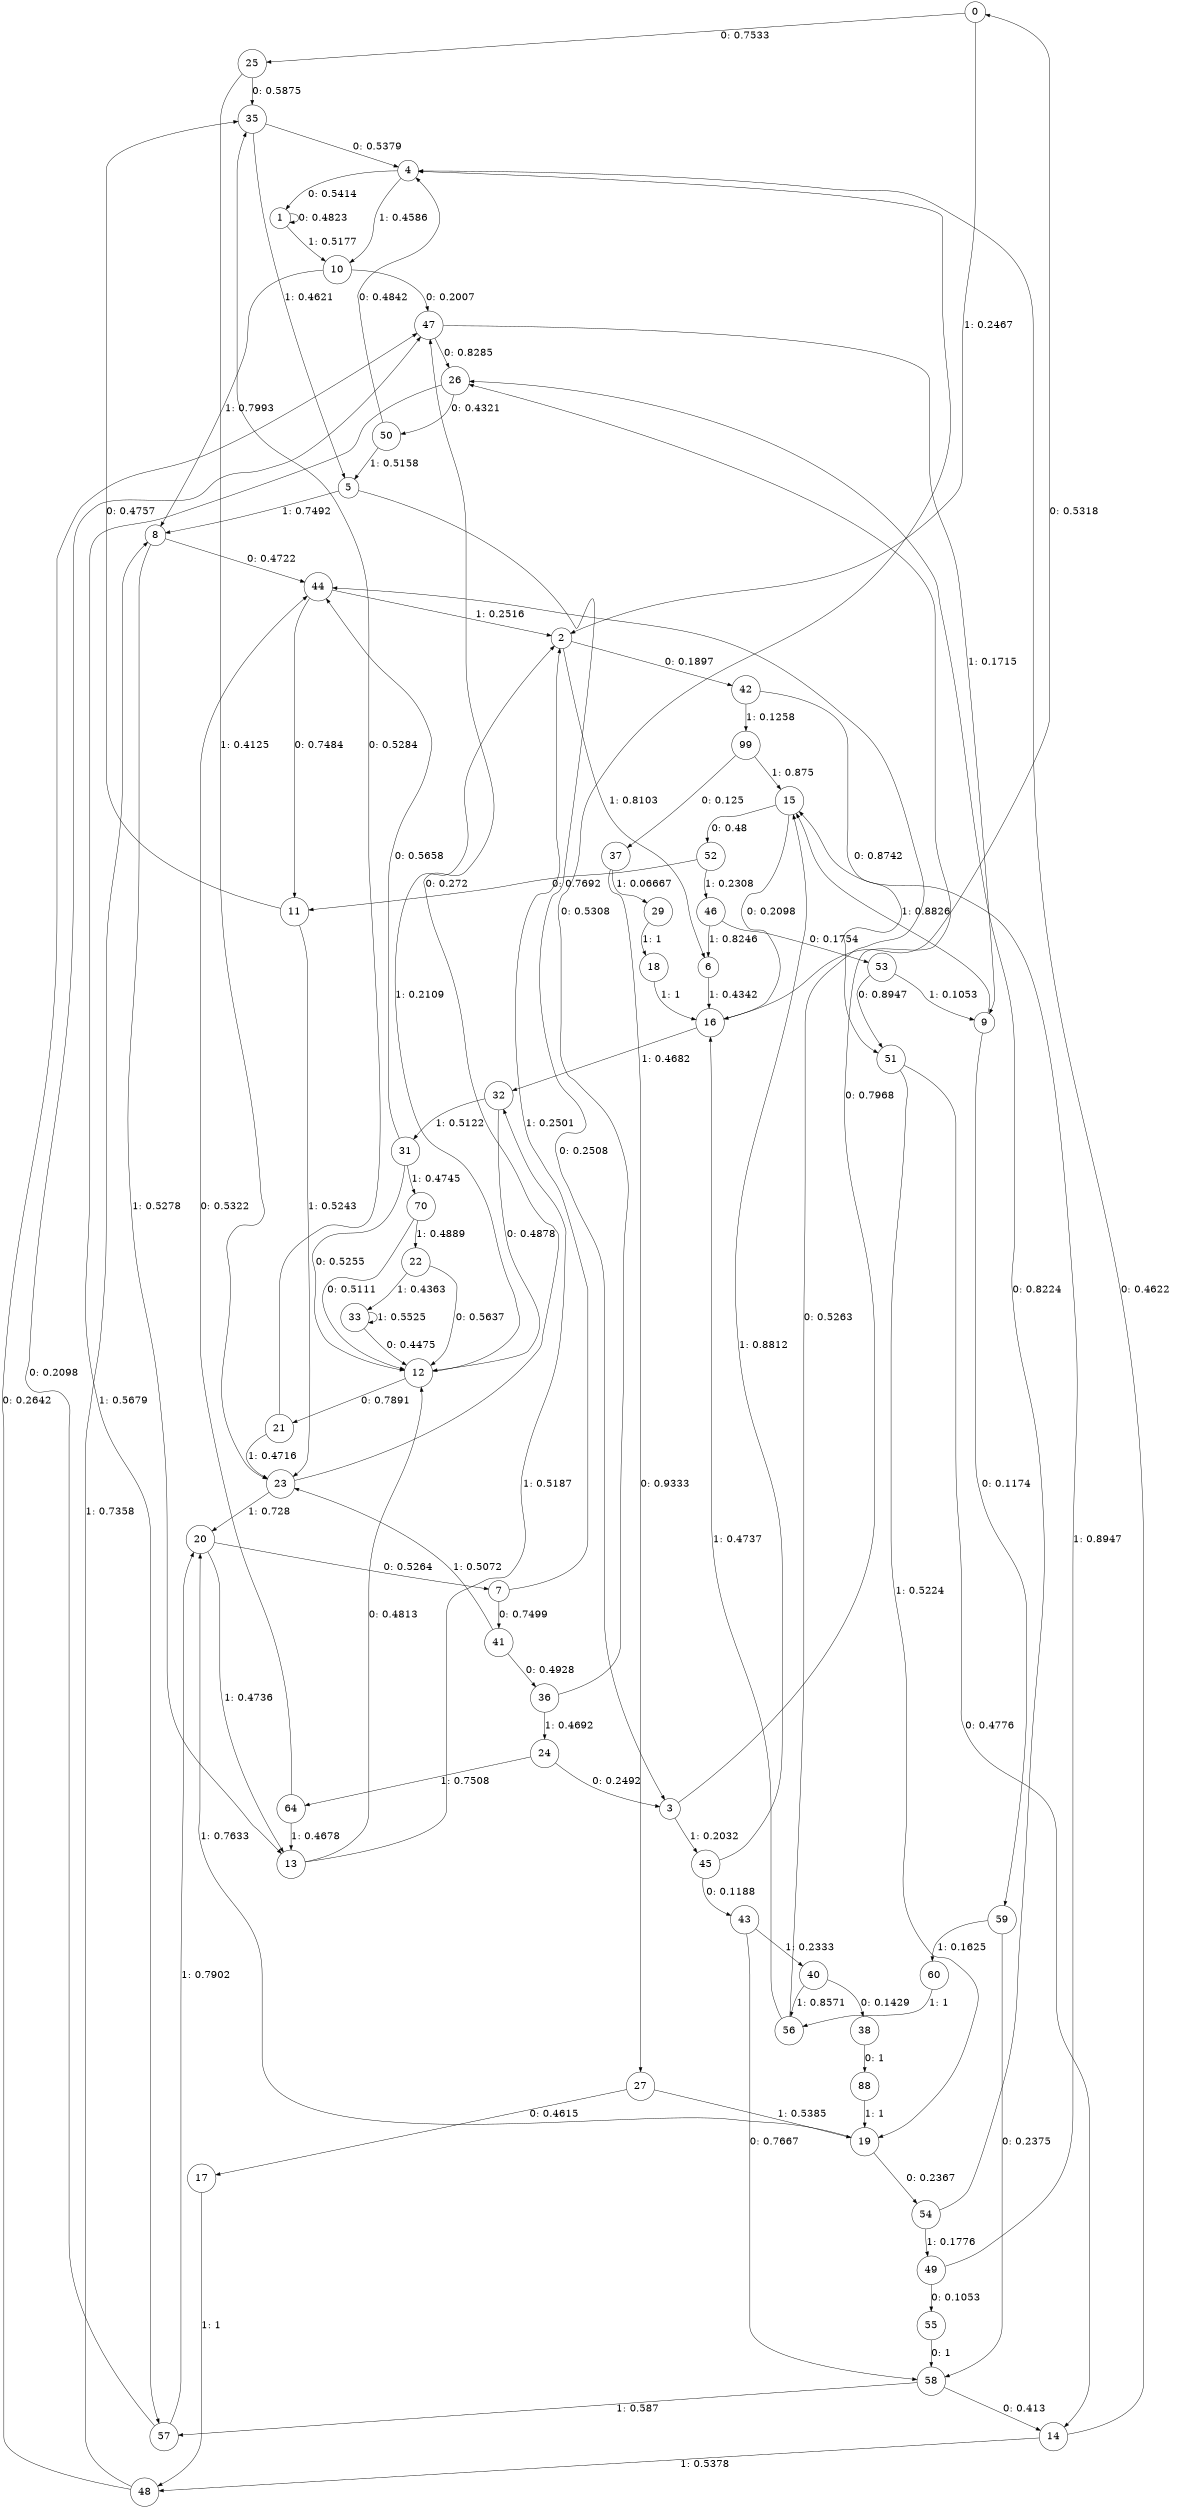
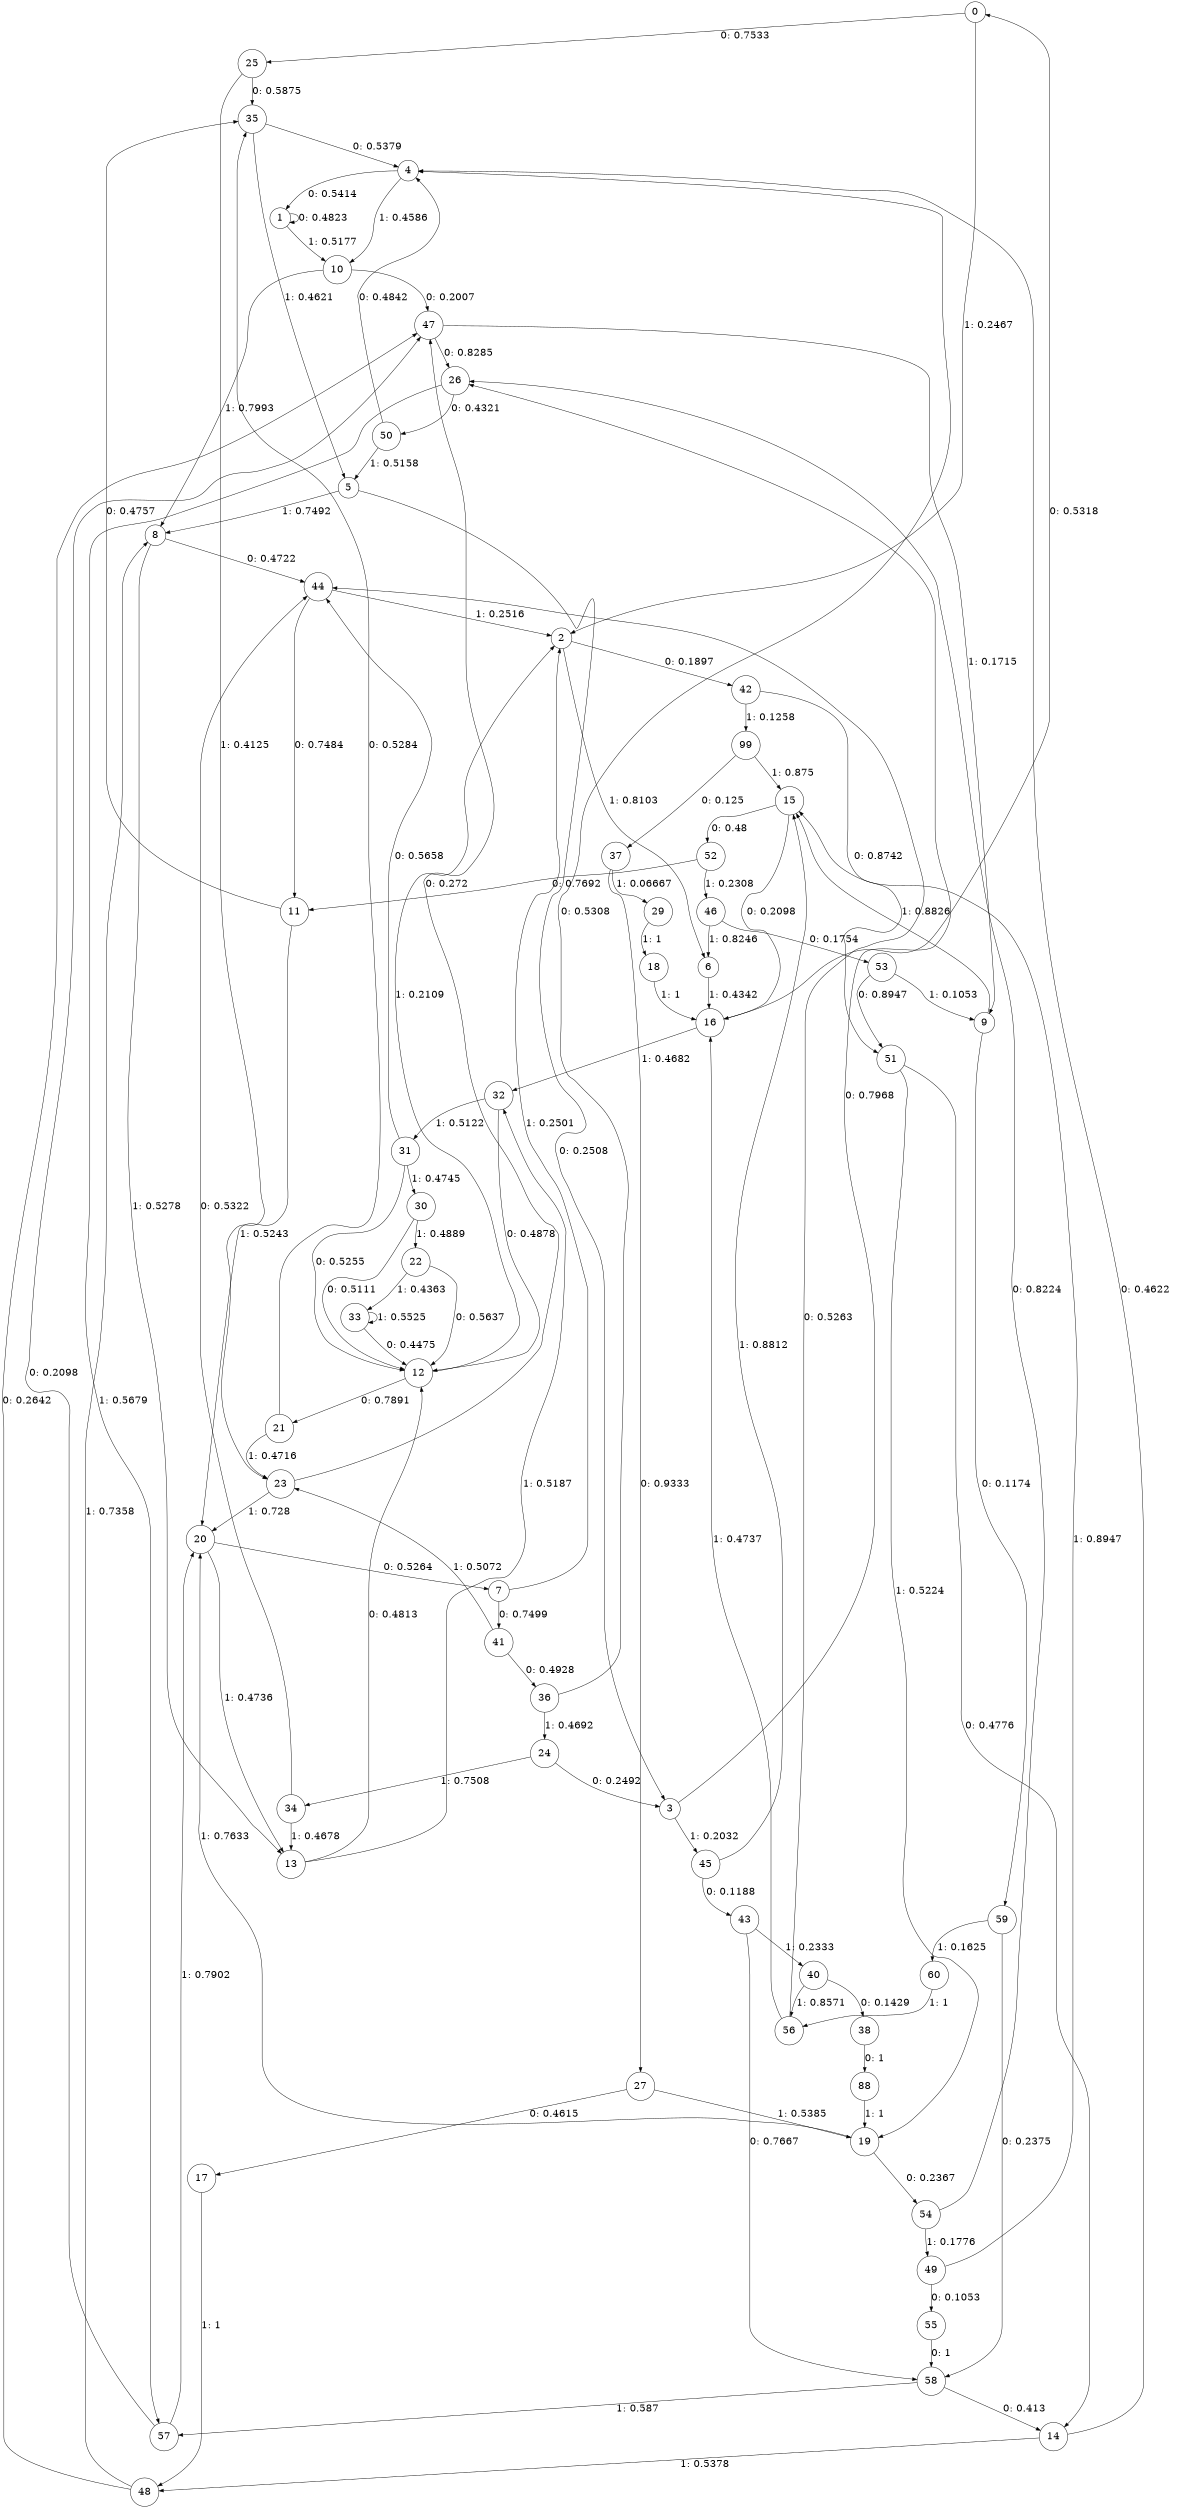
(308, 1201) -> (275, 1222)
(421, 1207) -> (421, 1207)
(291, 1809) -> (291, 1809)
